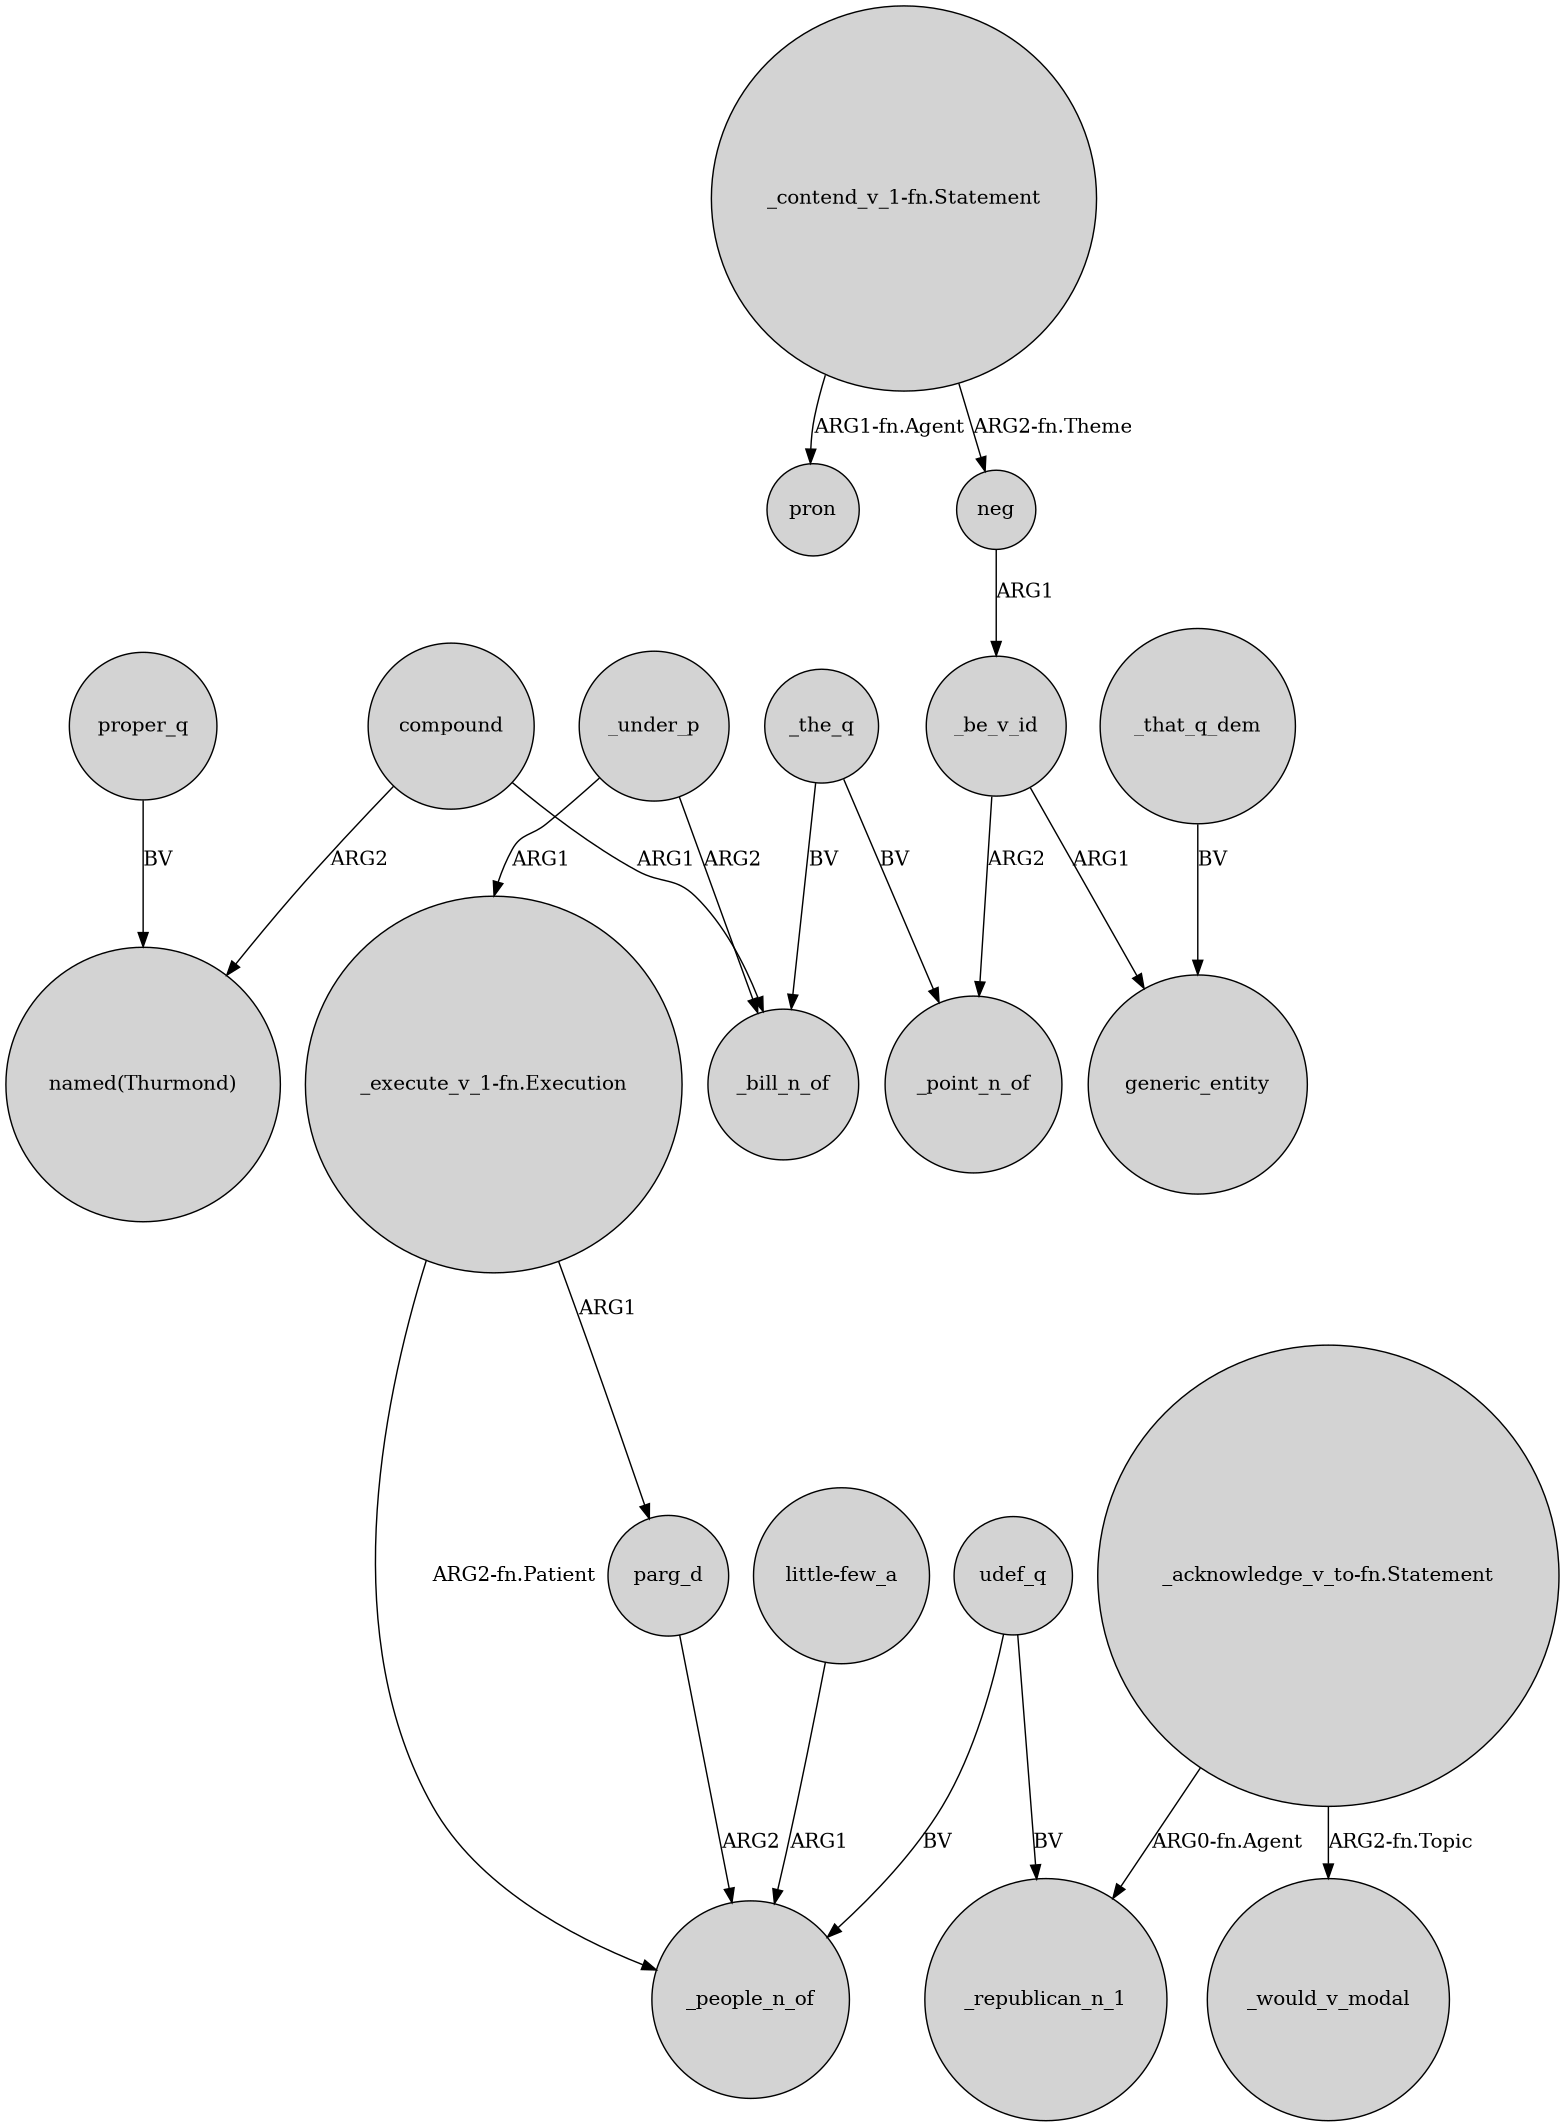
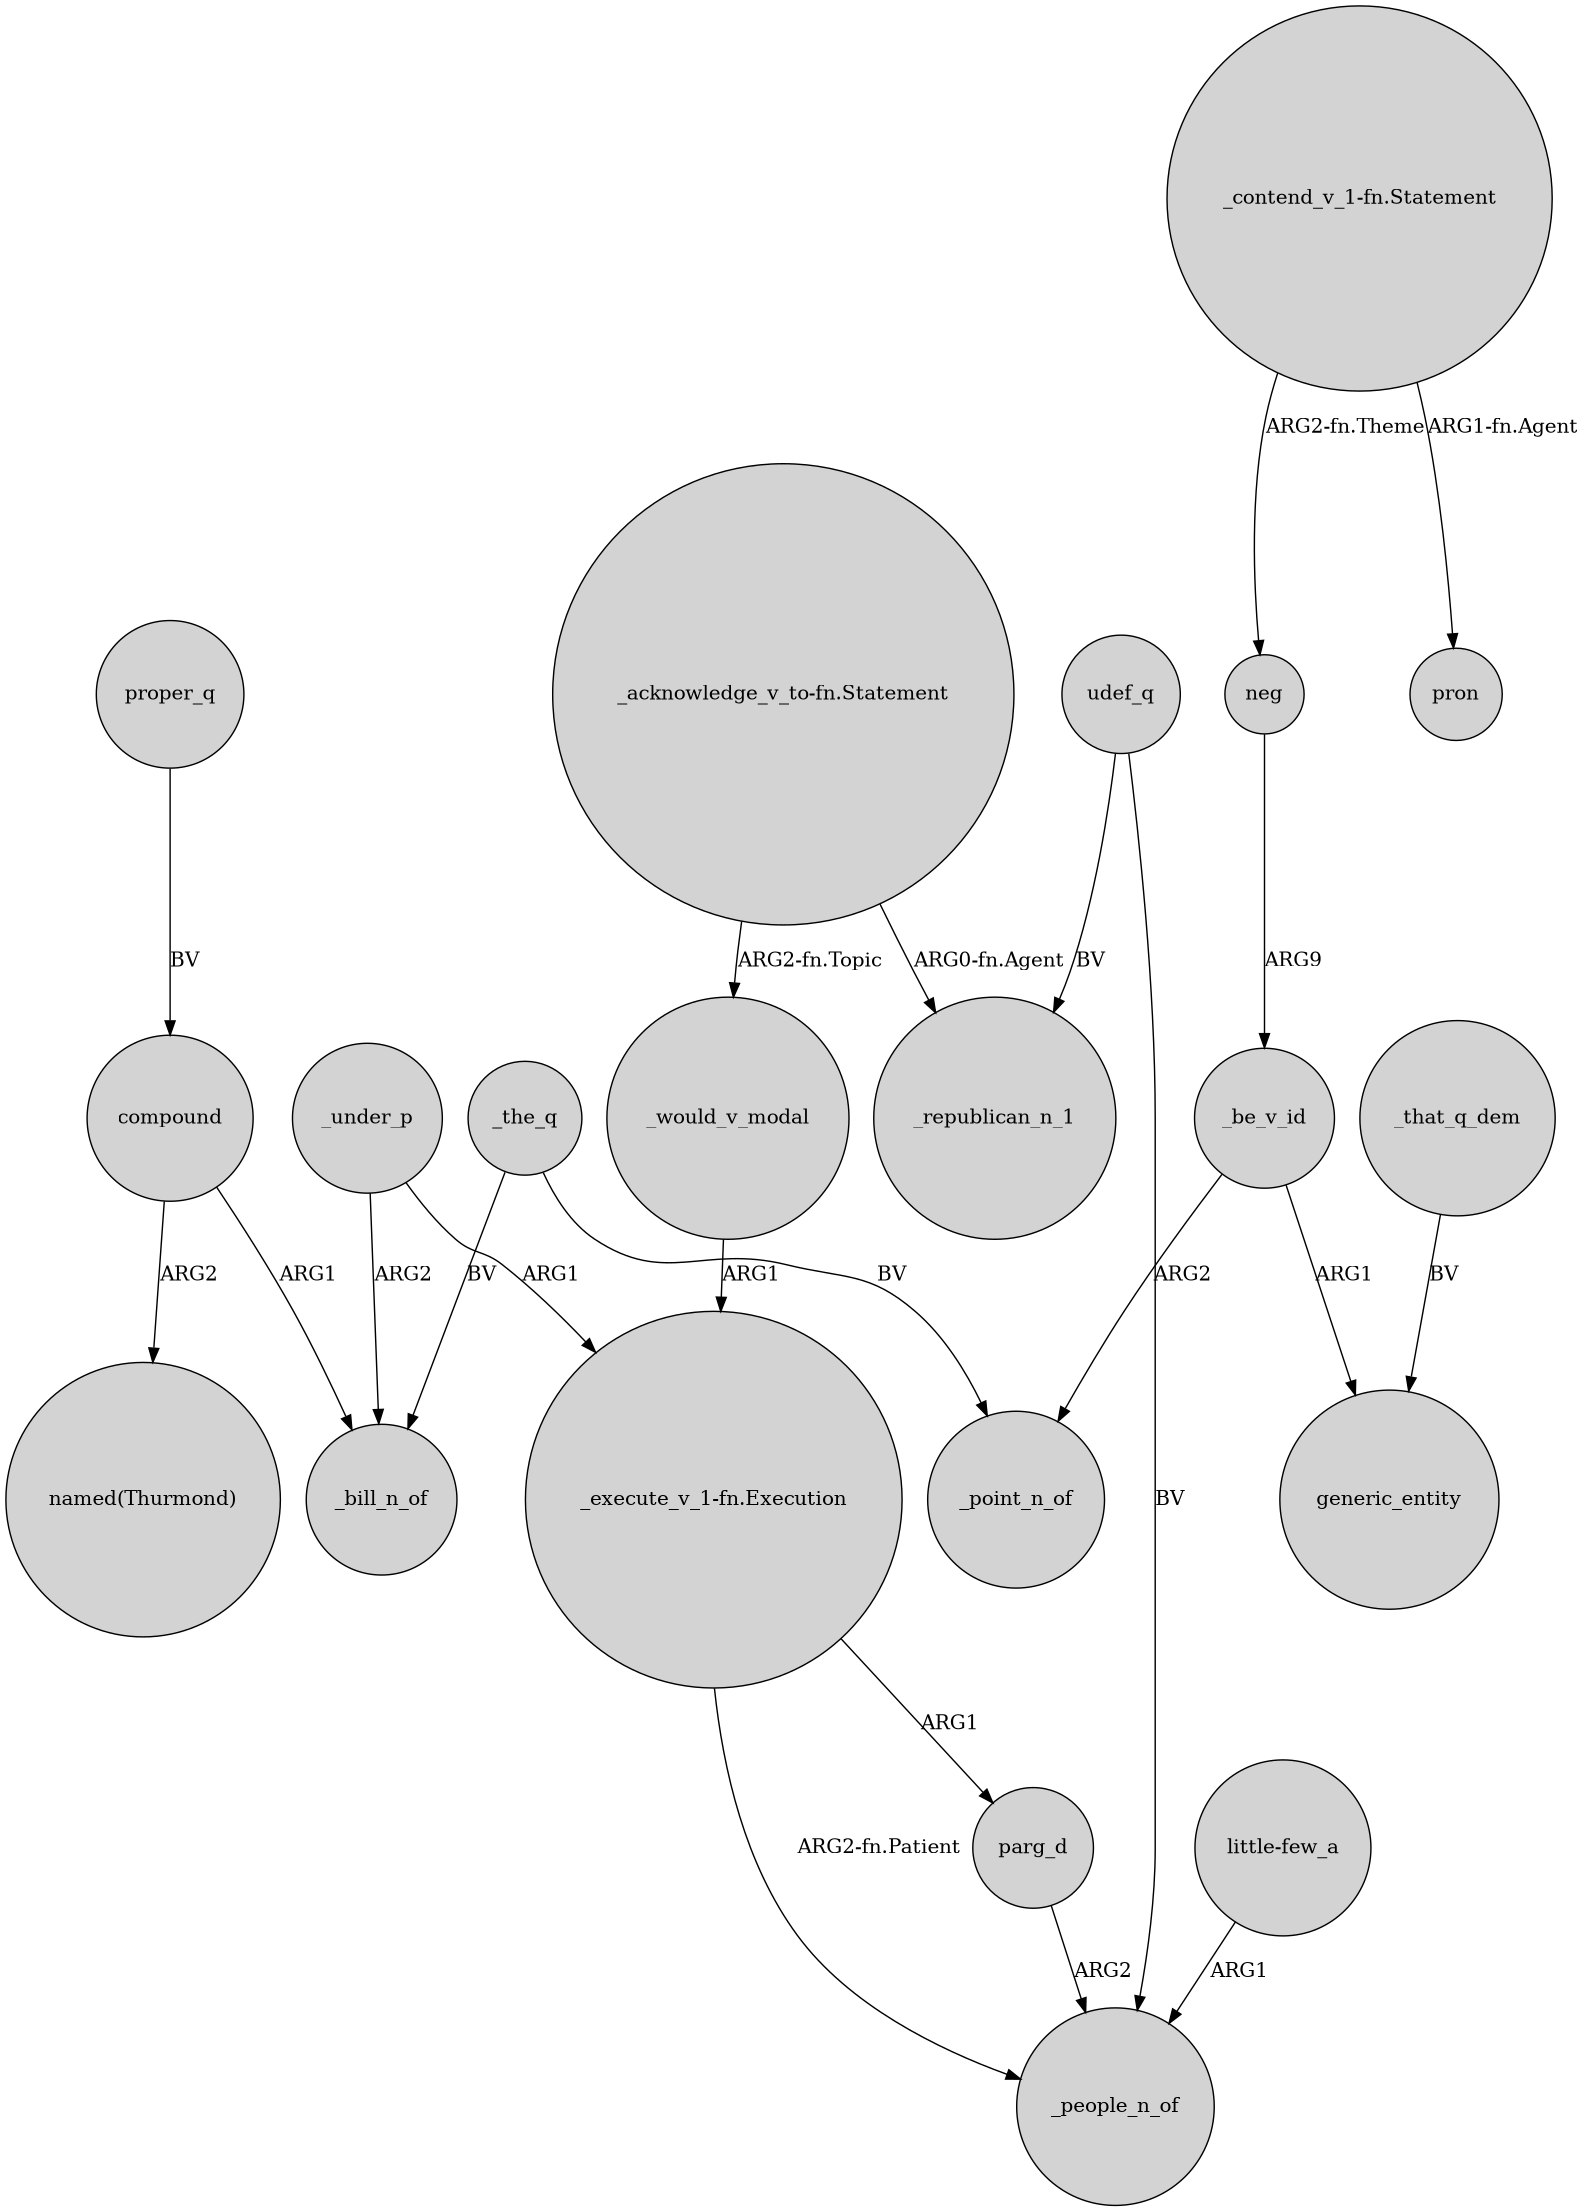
(1025, 592) -> (1294, 961)
(143, 866) -> (170, 895)
none -> (722, 1268)
